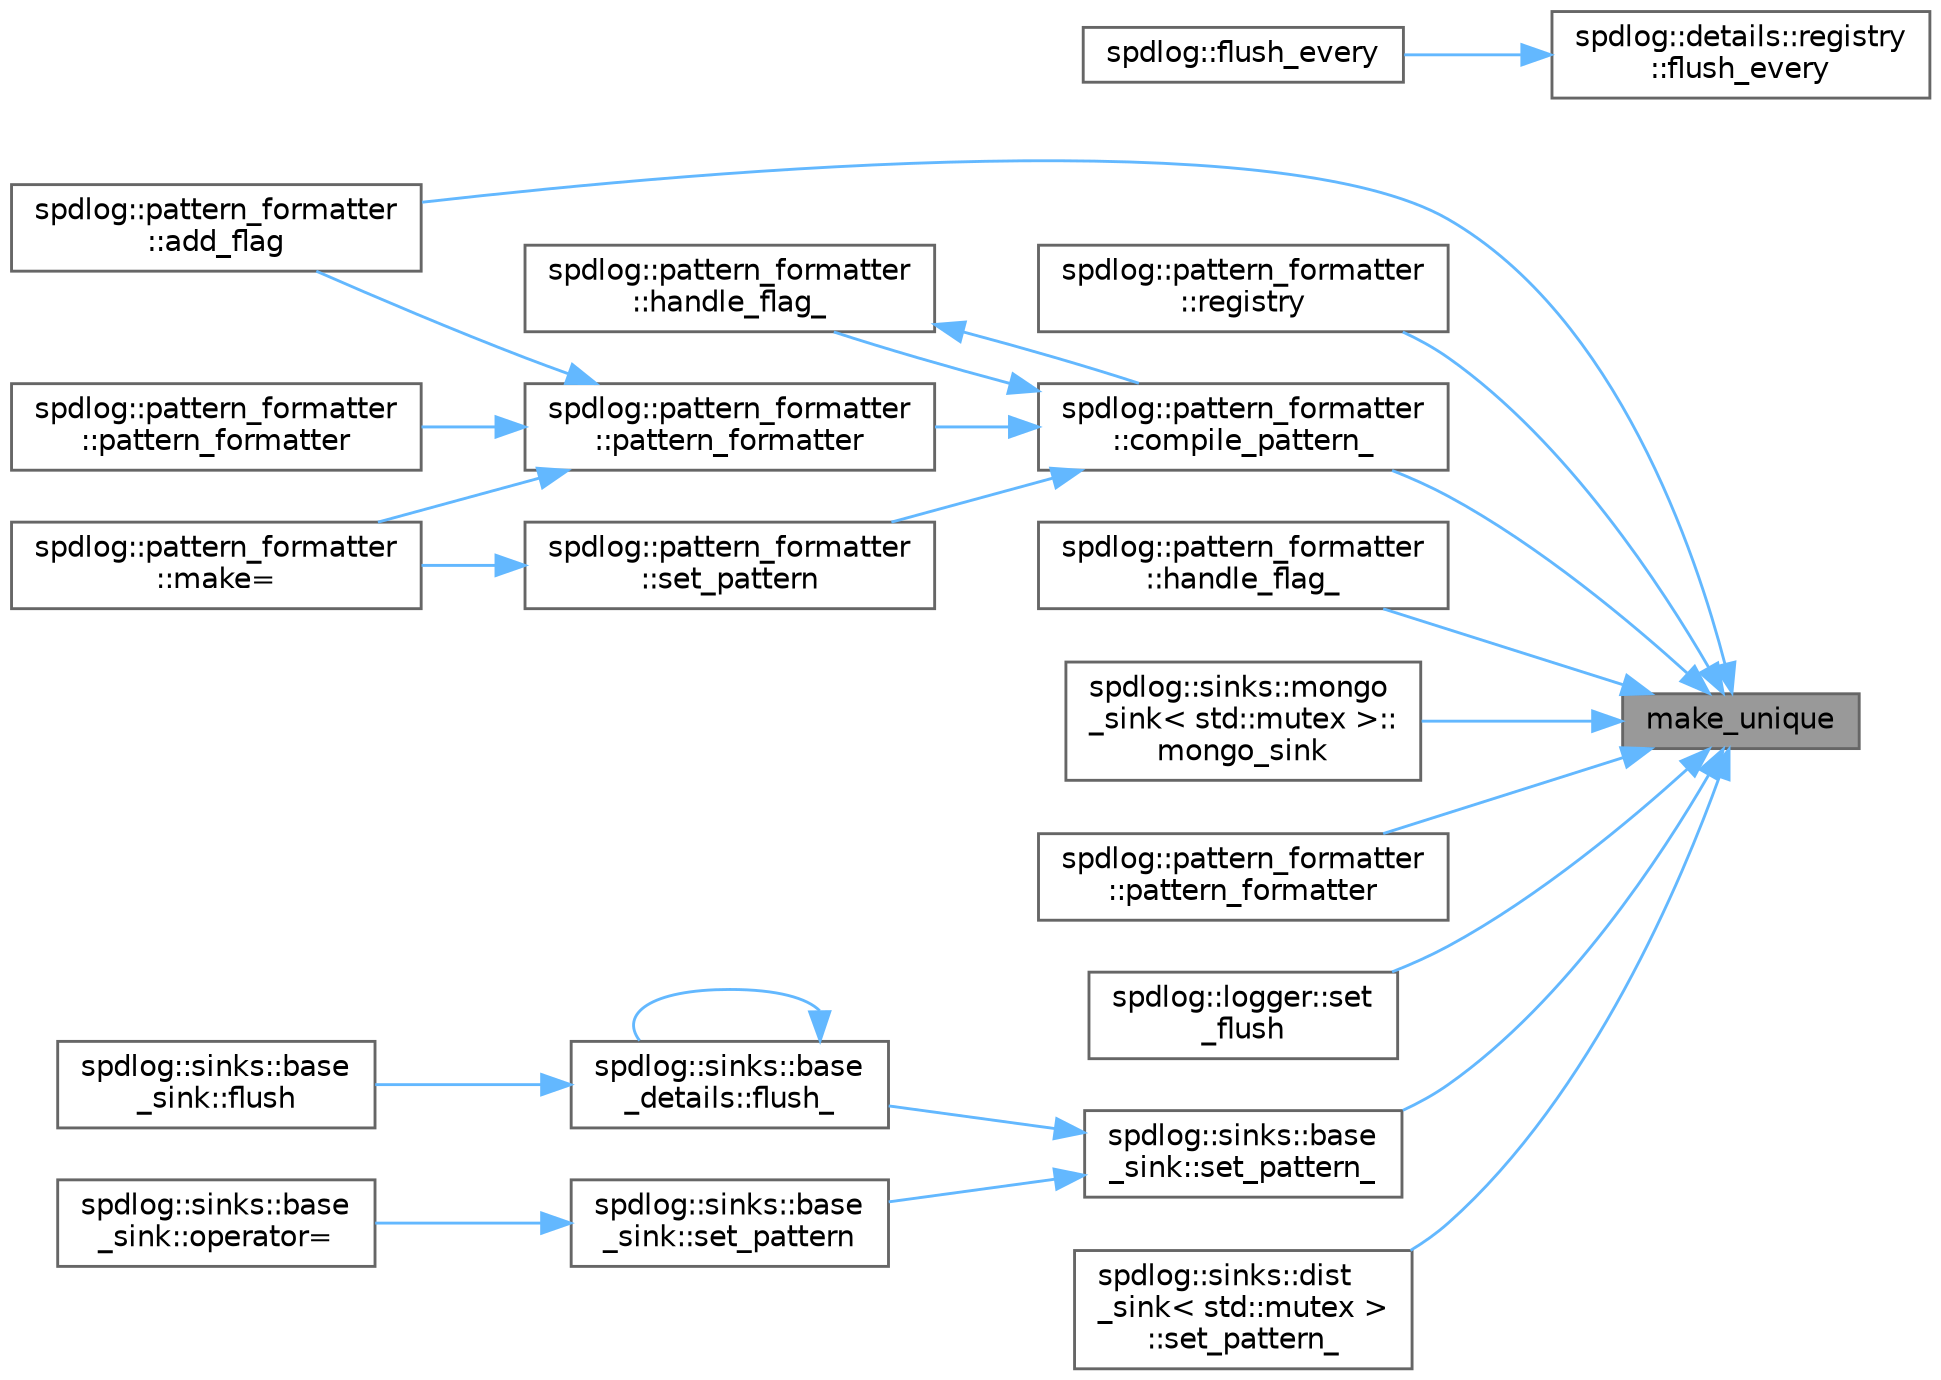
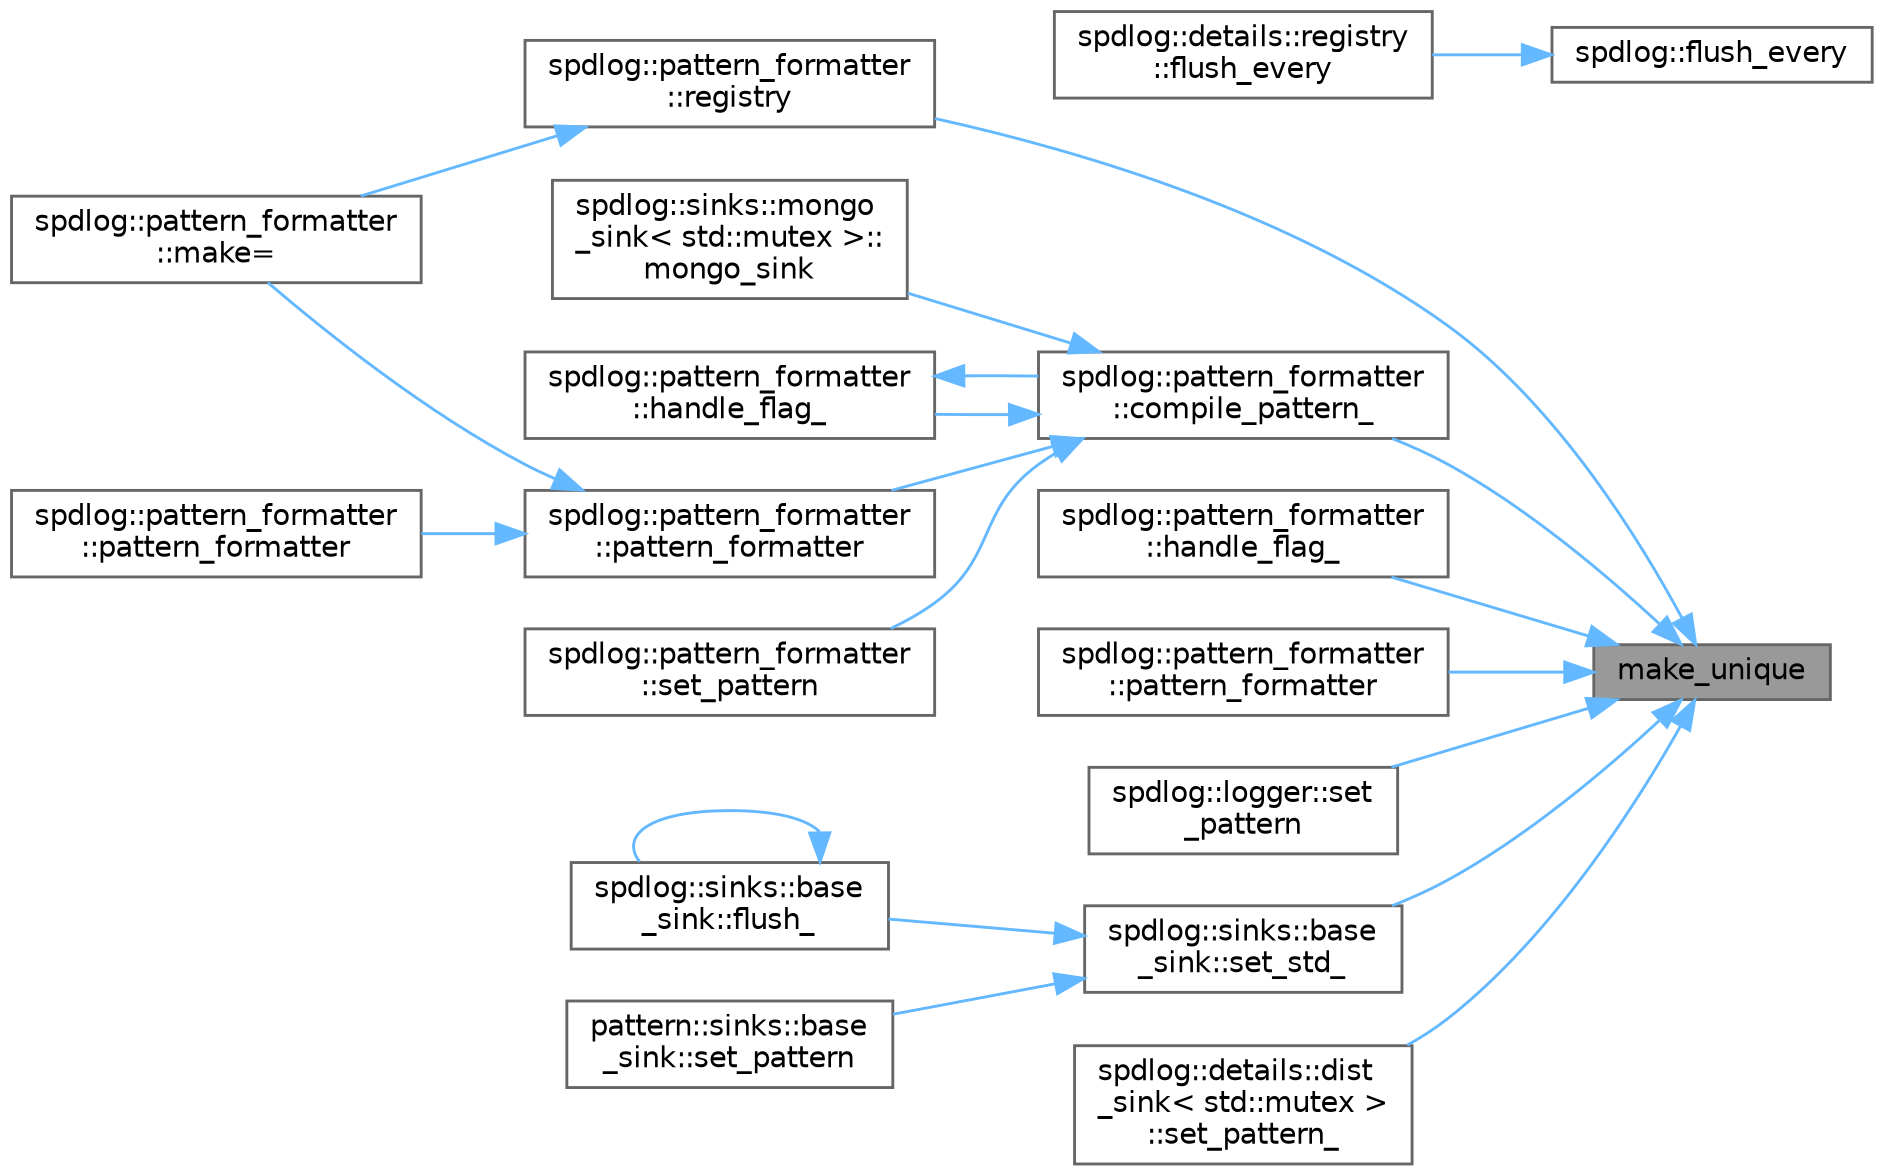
(1463, 55) -> (1477, 55)
(216, 228) -> none
(459, 565) -> (459, 166)
(1507, 721) -> (990, 318)
(1243, 1015) -> (1243, 811)
(216, 1085) -> none
(730, 1085) -> (730, 906)
(1243, 1154) -> (1243, 949)
(216, 1223) -> none
(730, 1223) -> (730, 1044)
(1243, 1310) -> (1243, 1105)
